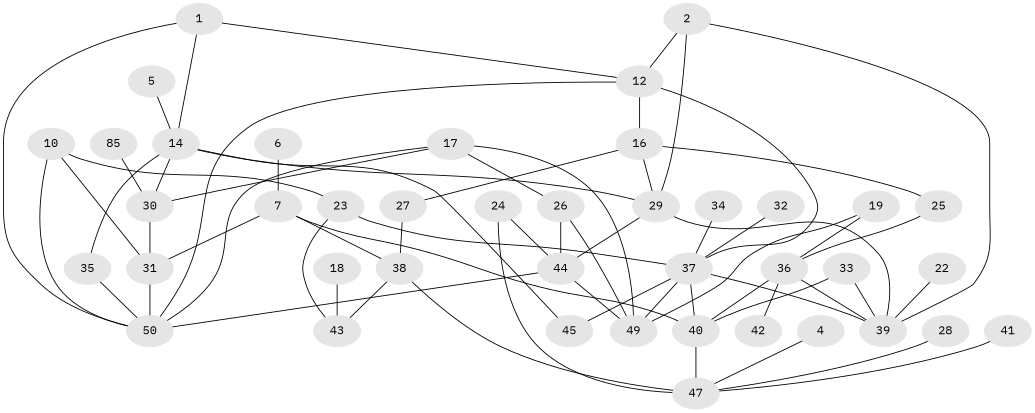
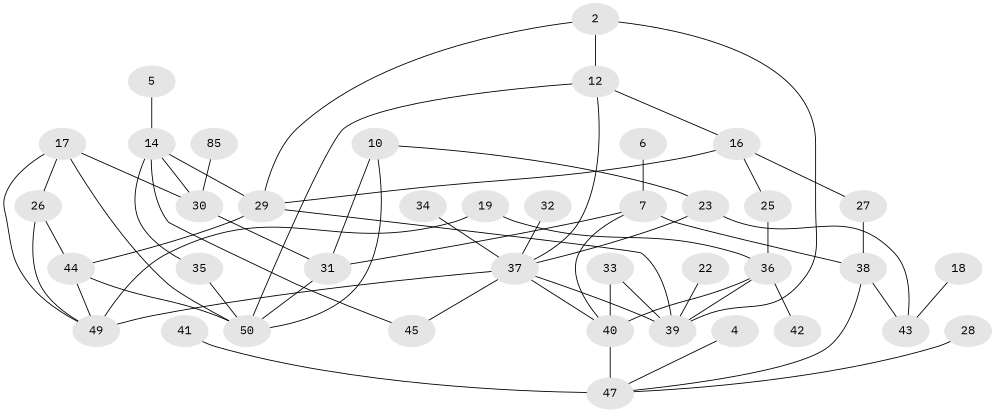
(199, 19) -> none
(498, 206) -> none
